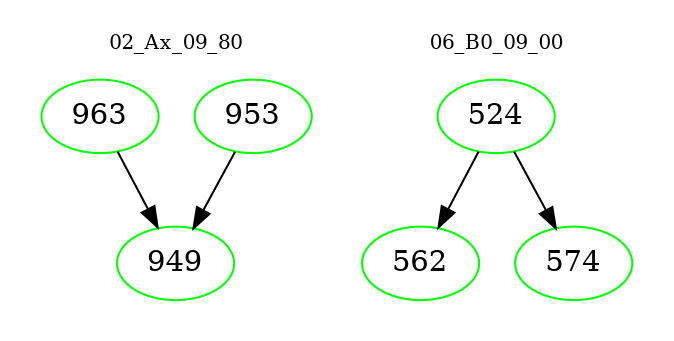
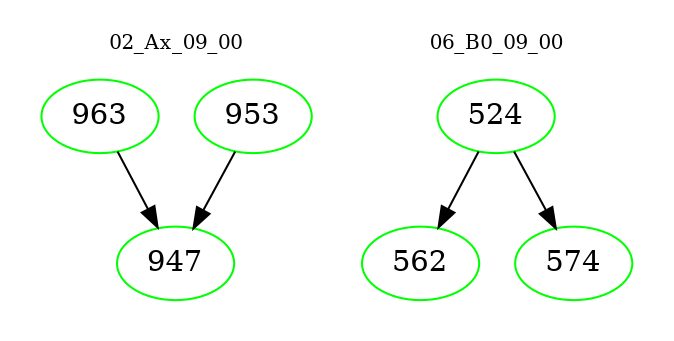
(177, 44) -> (177, 44)
(176, 263) -> (176, 263)
